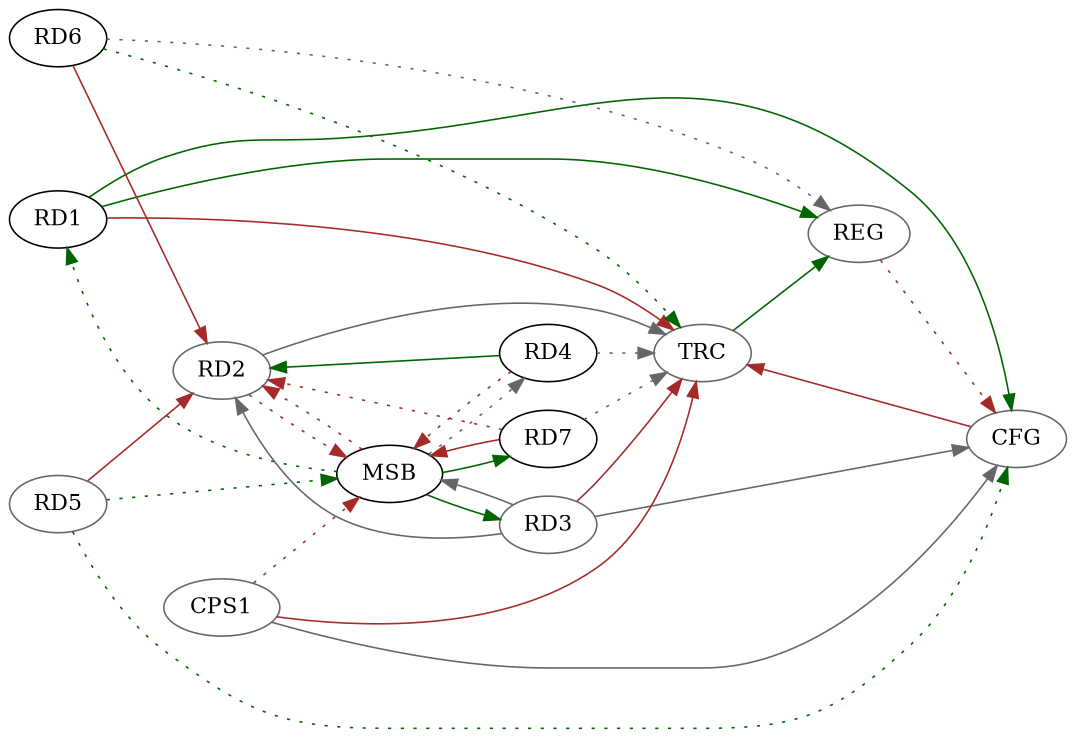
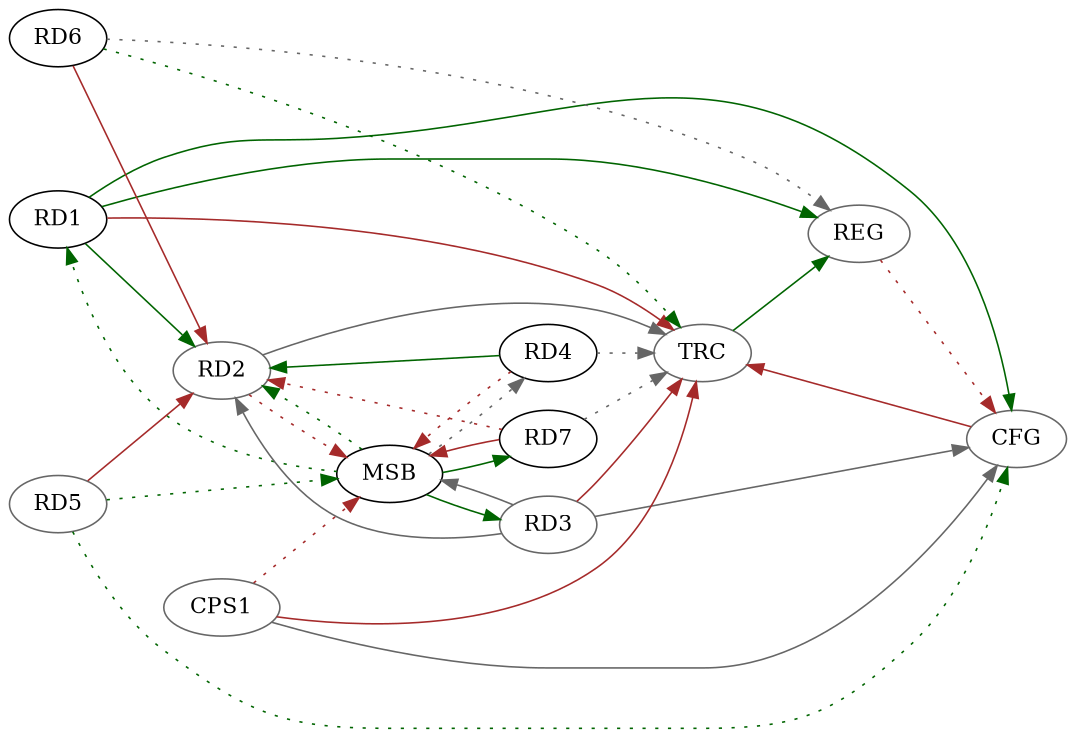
none -> (134, 289)
(320, 421) -> (320, 421)
